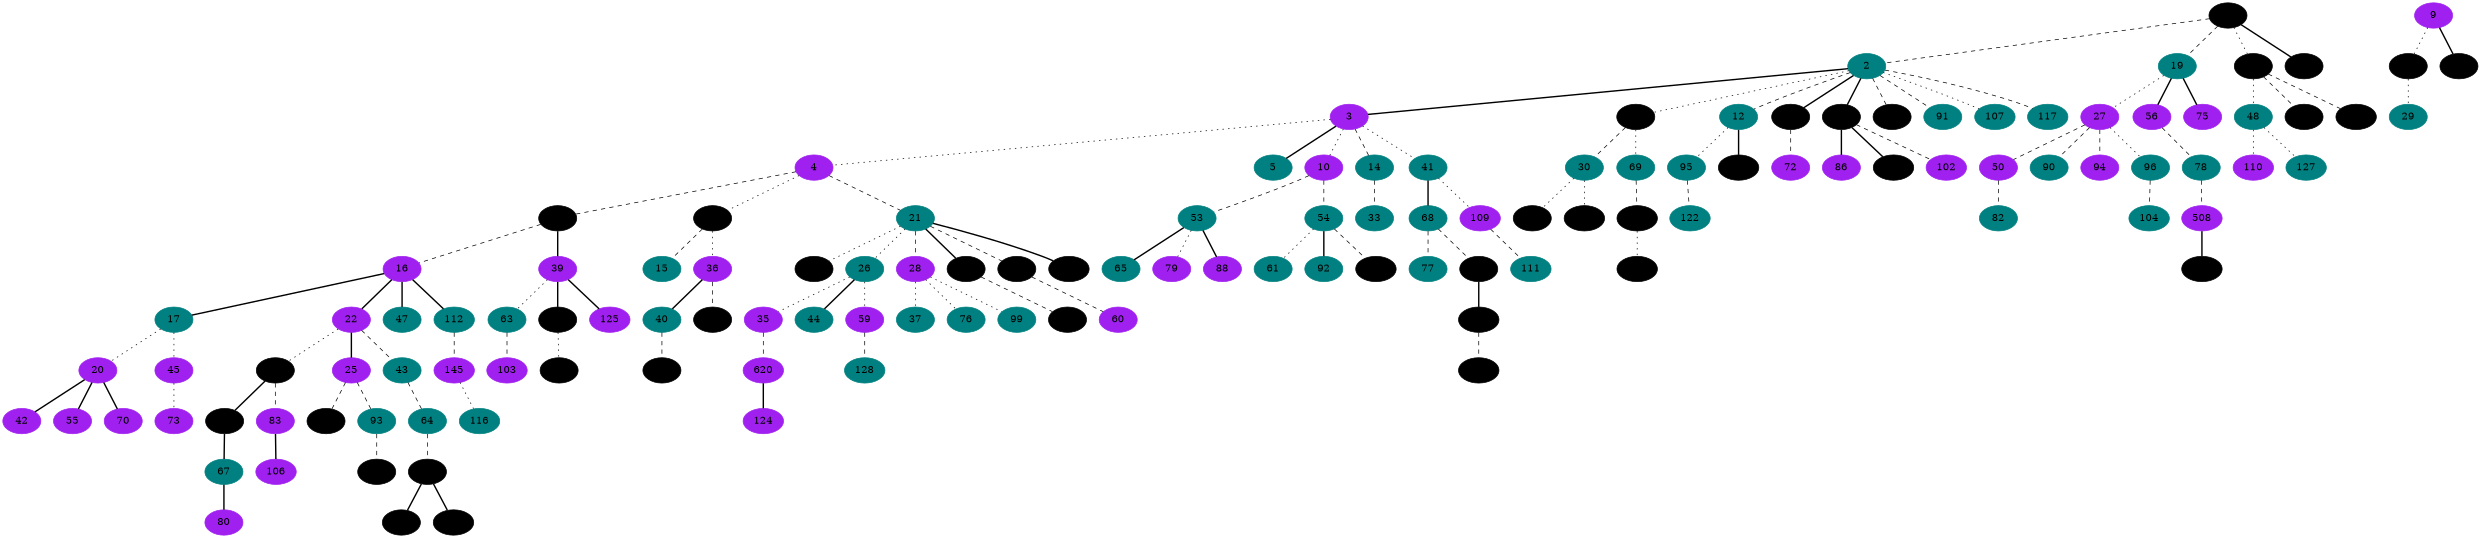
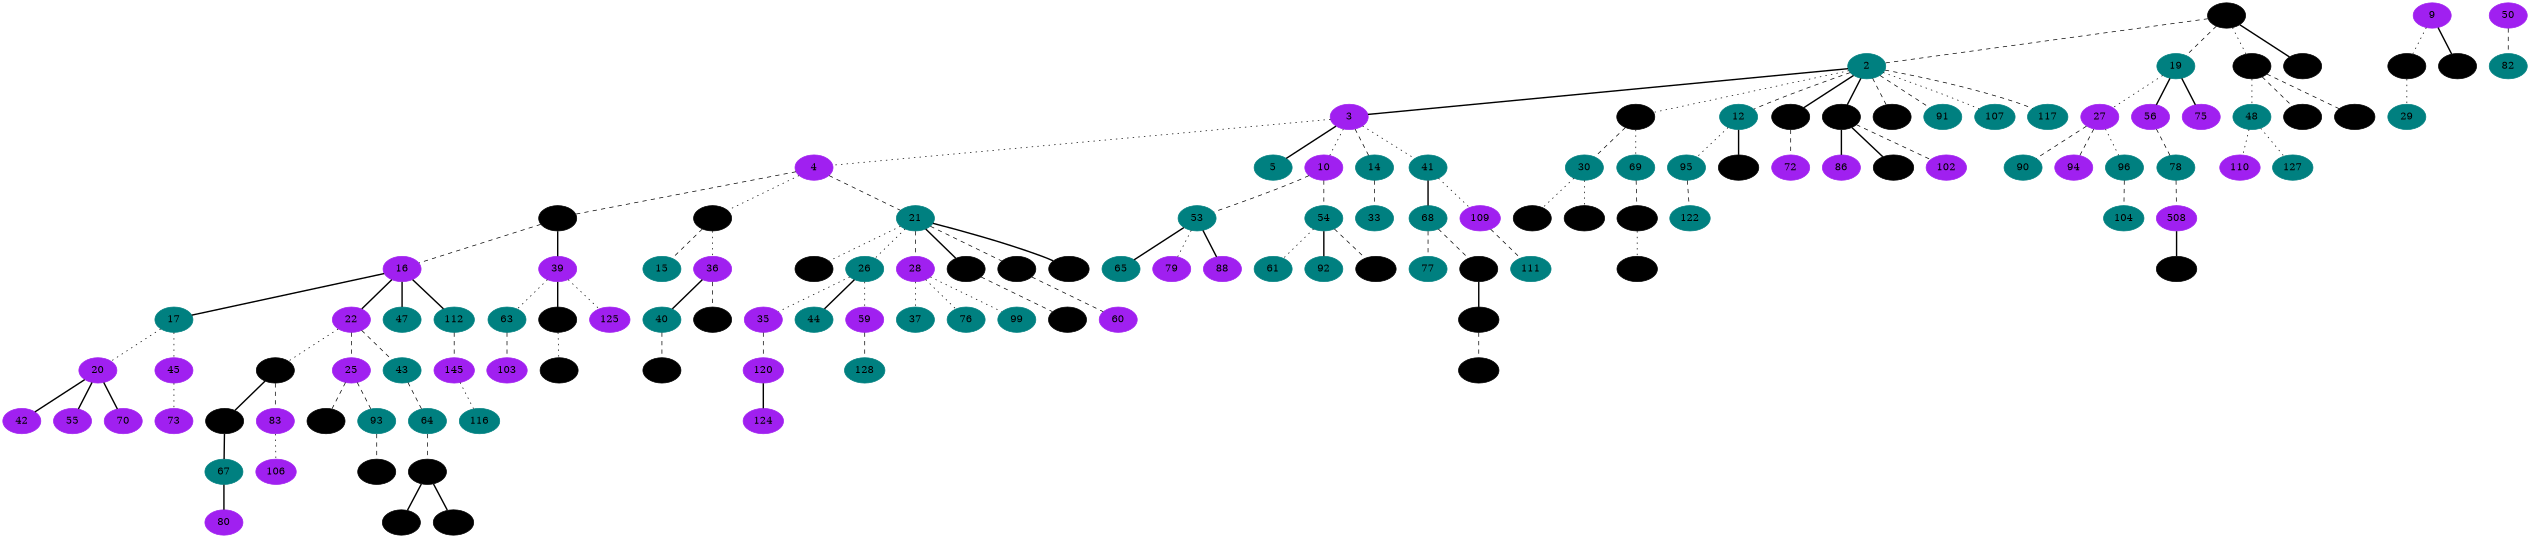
(2049, 142) -> none
(584, 294) -> (584, 294)
(351, 345) -> (351, 345)
(763, 370) -> (763, 370)
(276, 447) -> (276, 447)
